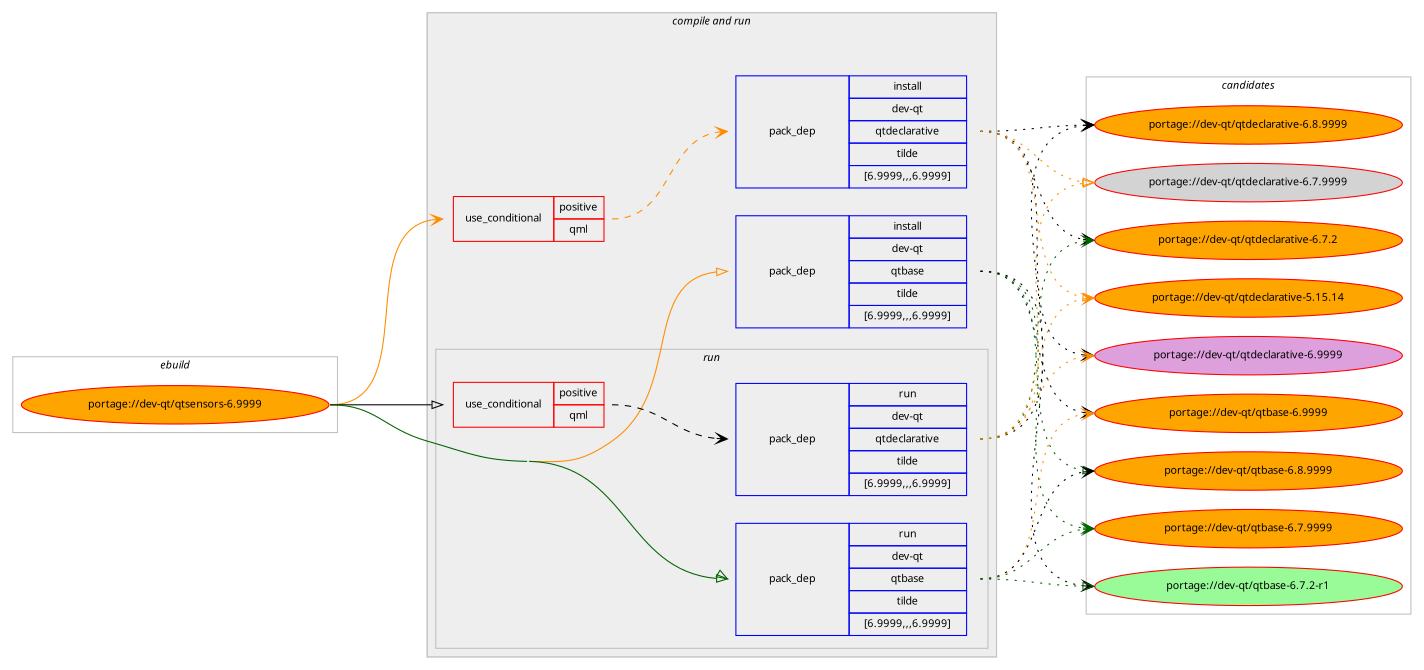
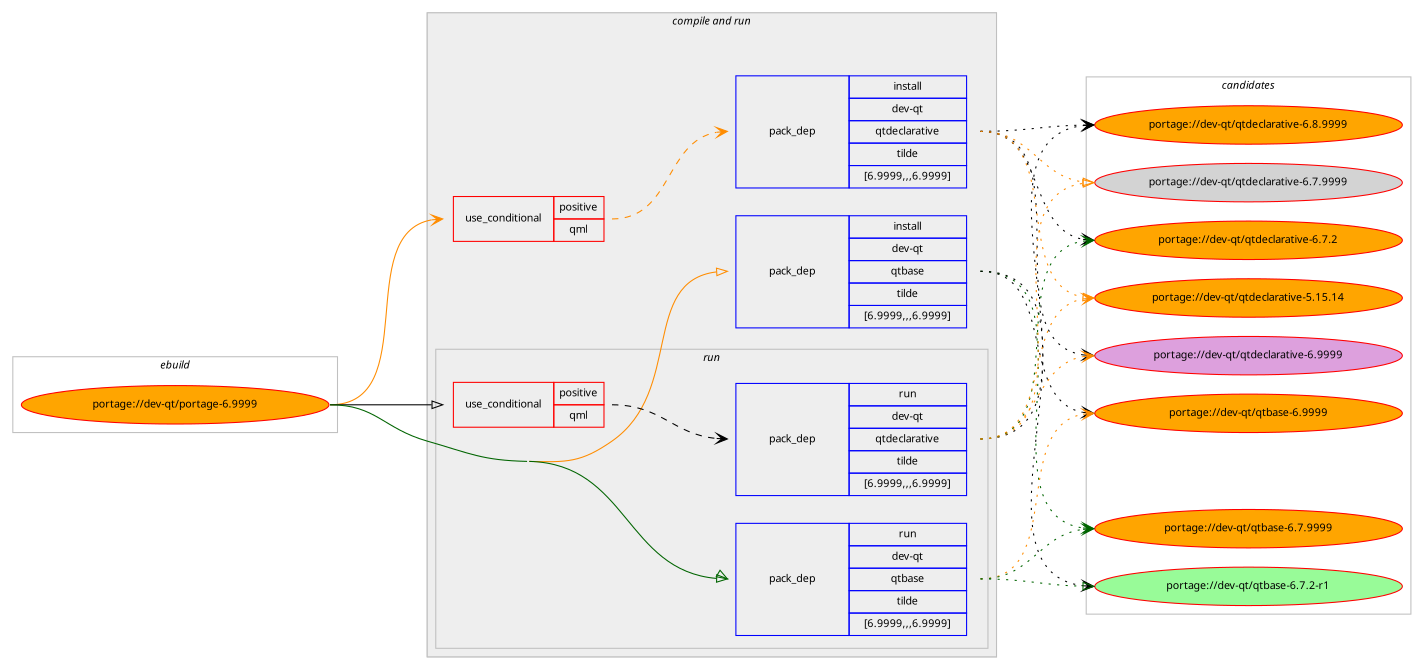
(175, 405) -> (175, 405)
(1249, 471) -> none
